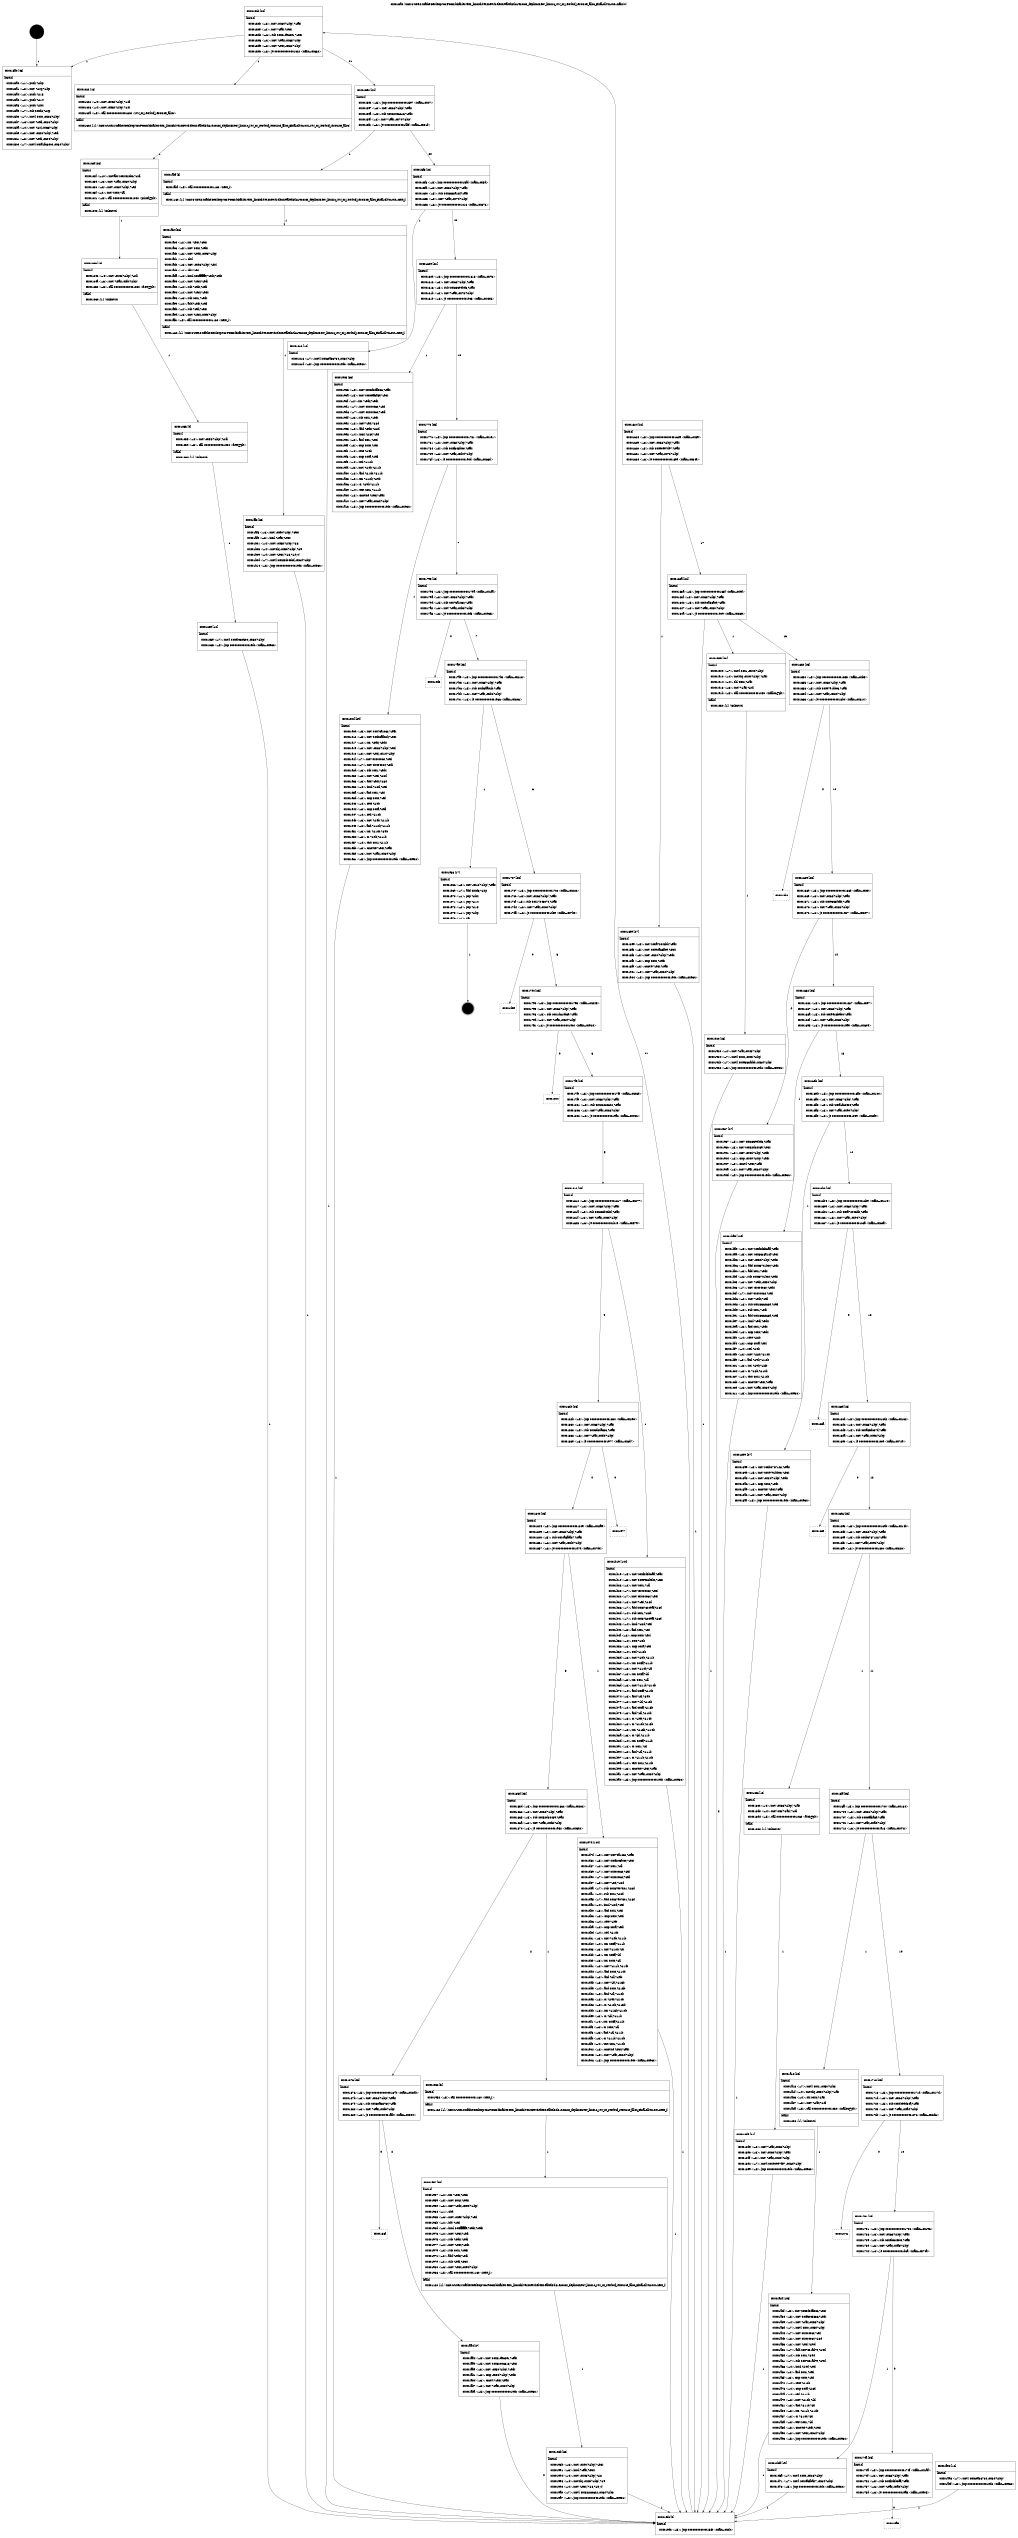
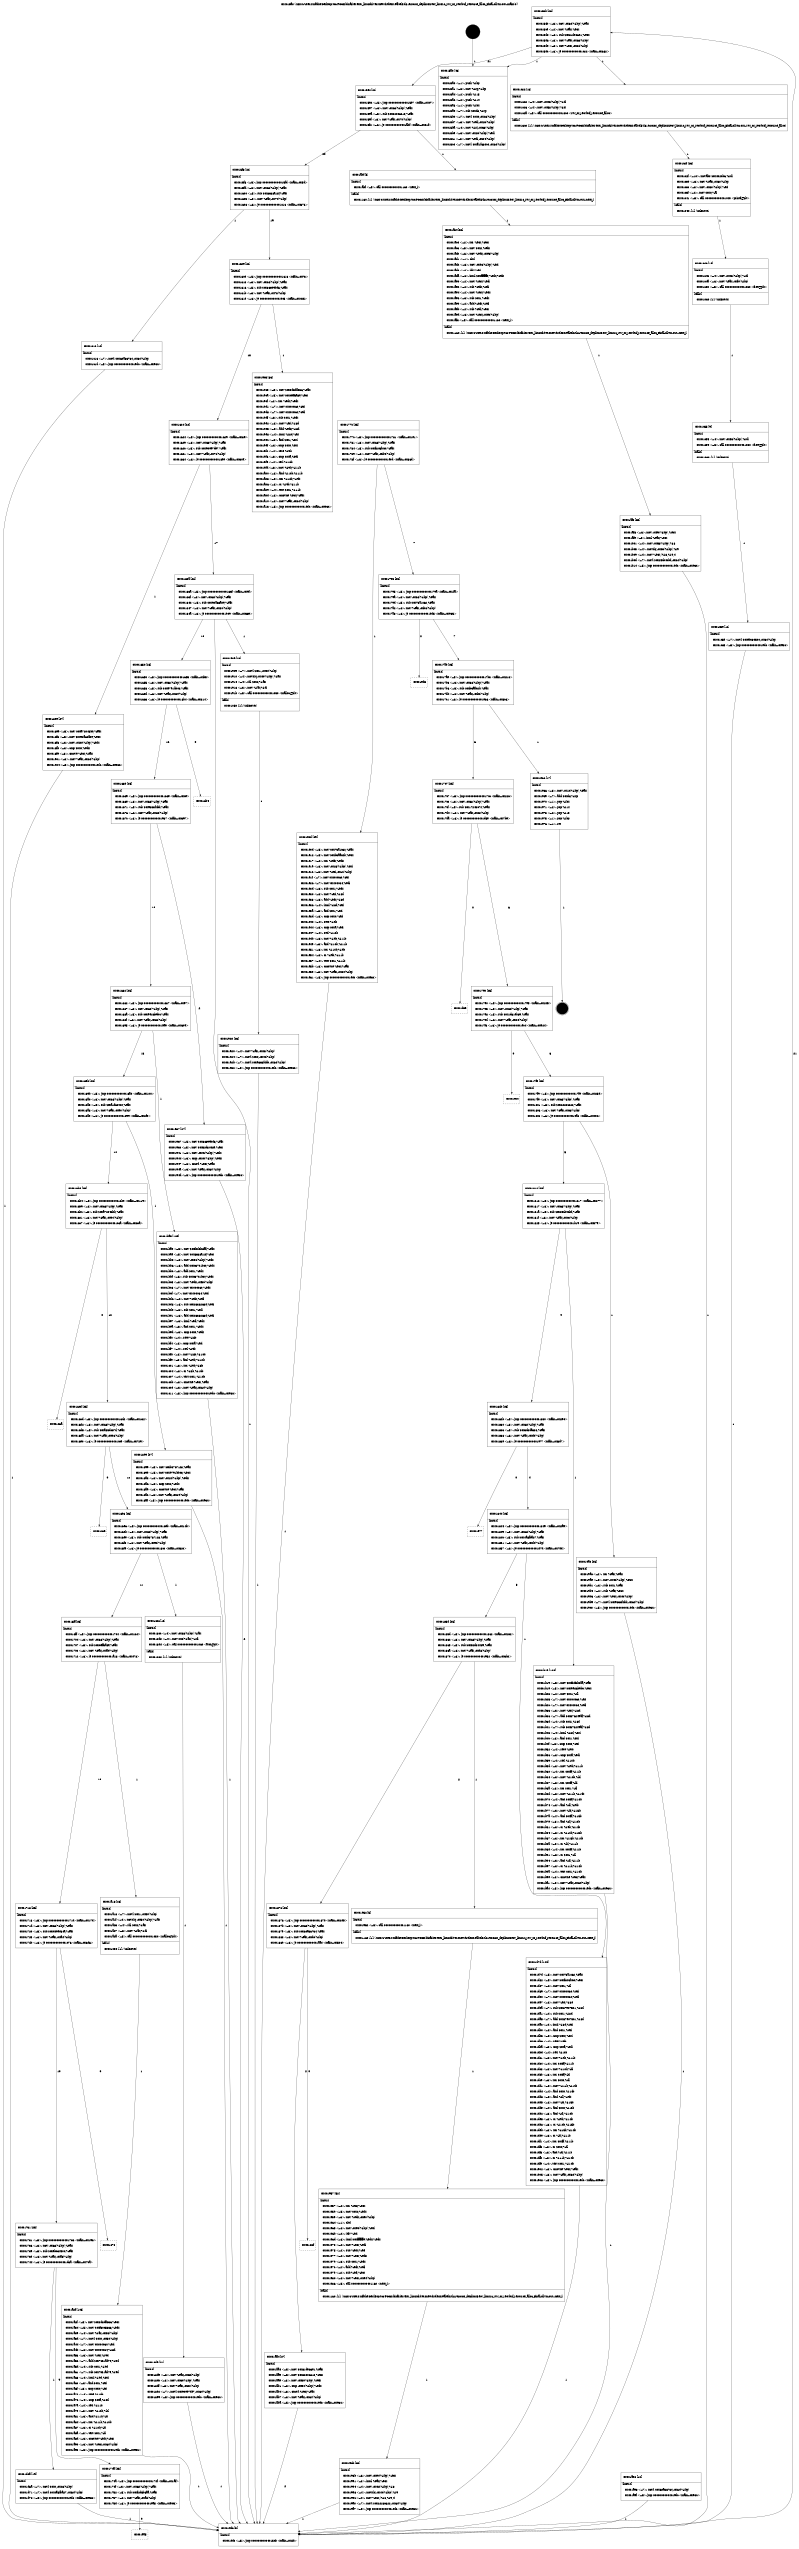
(457, 361) -> (240, 361)
none -> (617, 1585)
